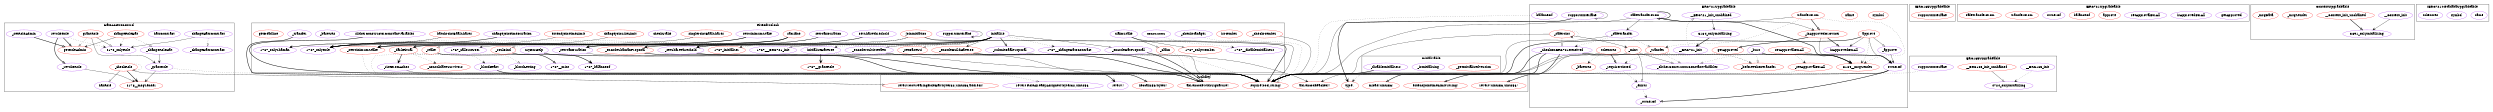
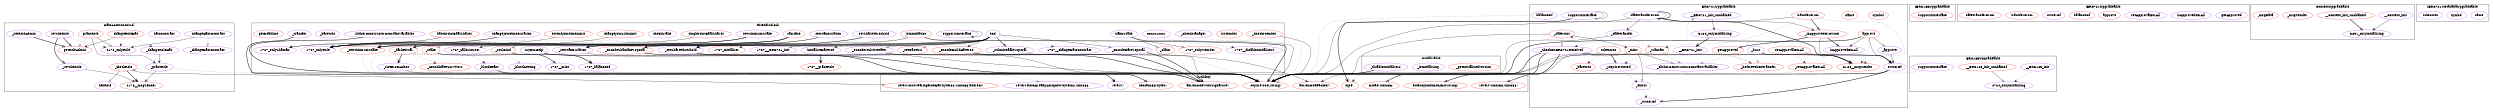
(998, 34) -> (993, 34)
(141, 42) -> (141, 42)
